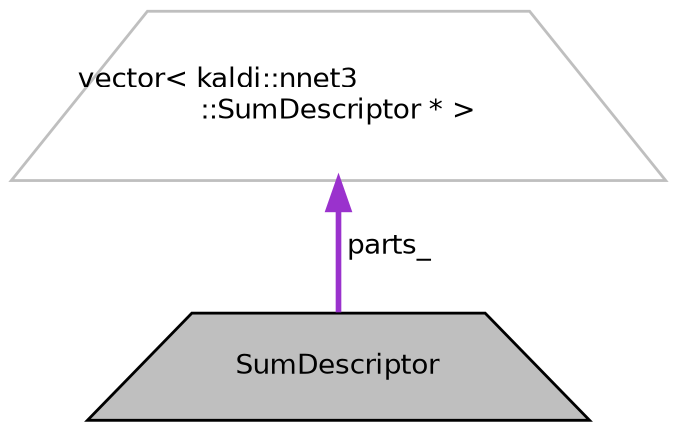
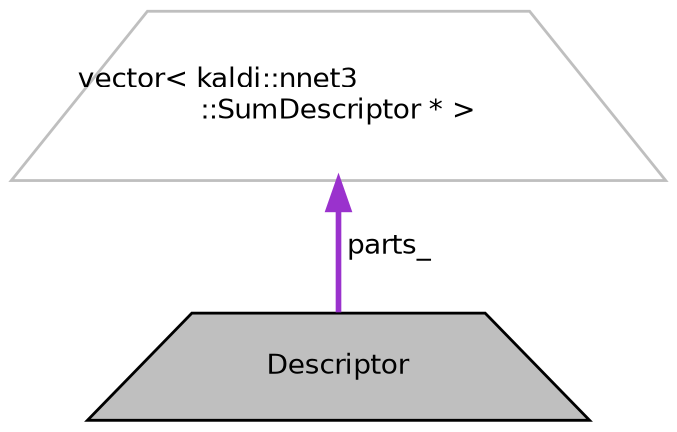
(338, 367) -> (338, 367)
